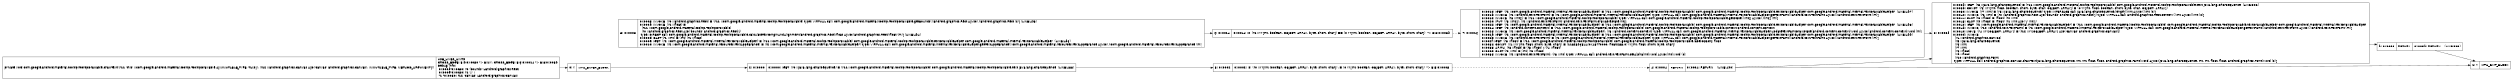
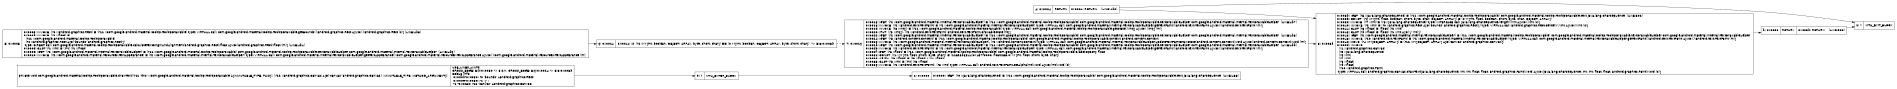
(1333, 68) -> none
